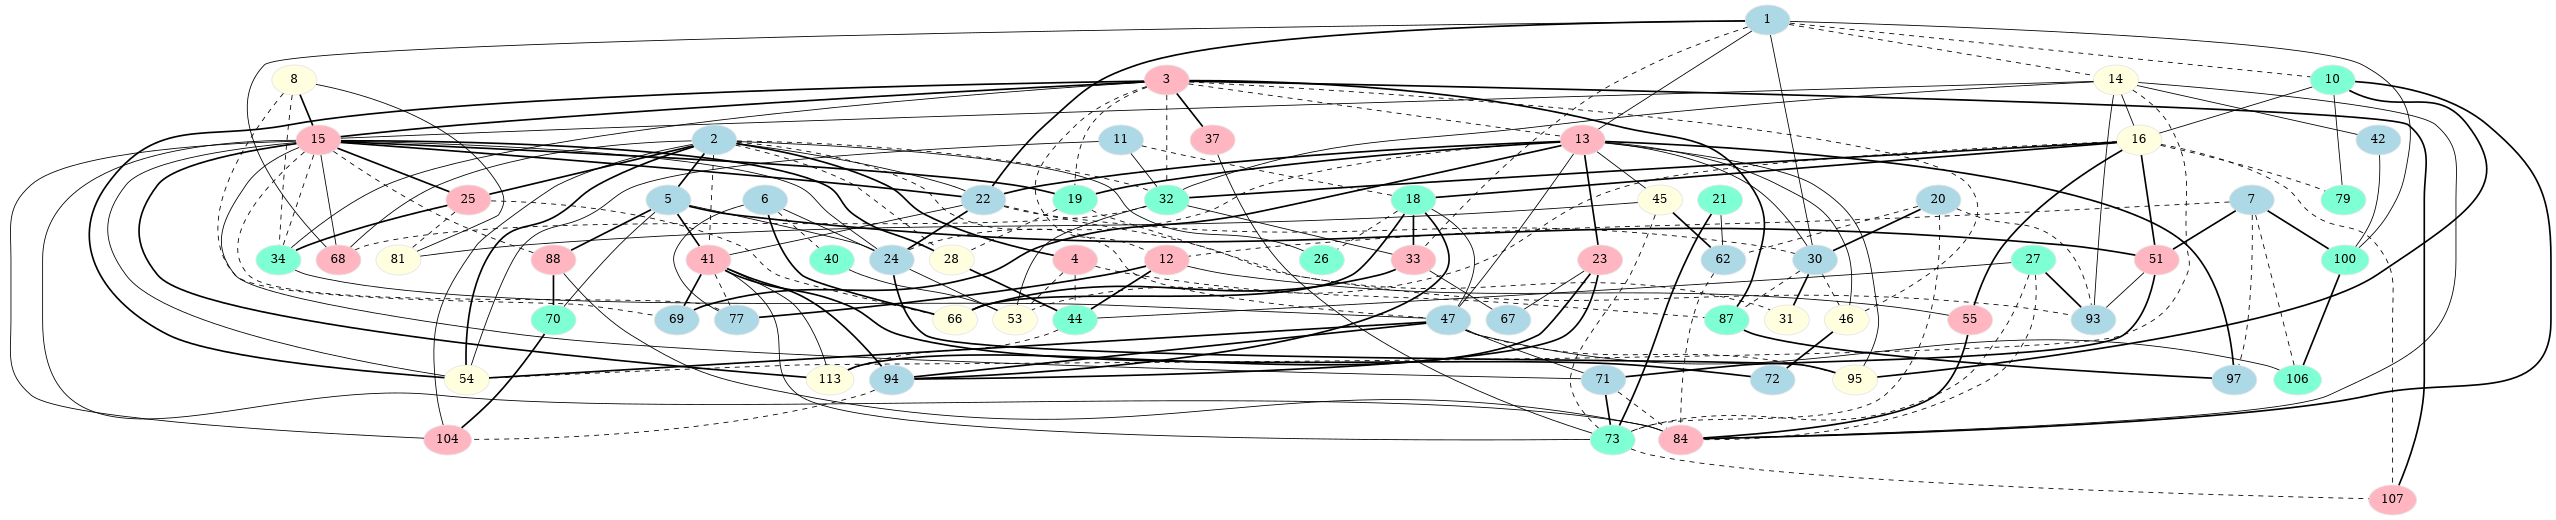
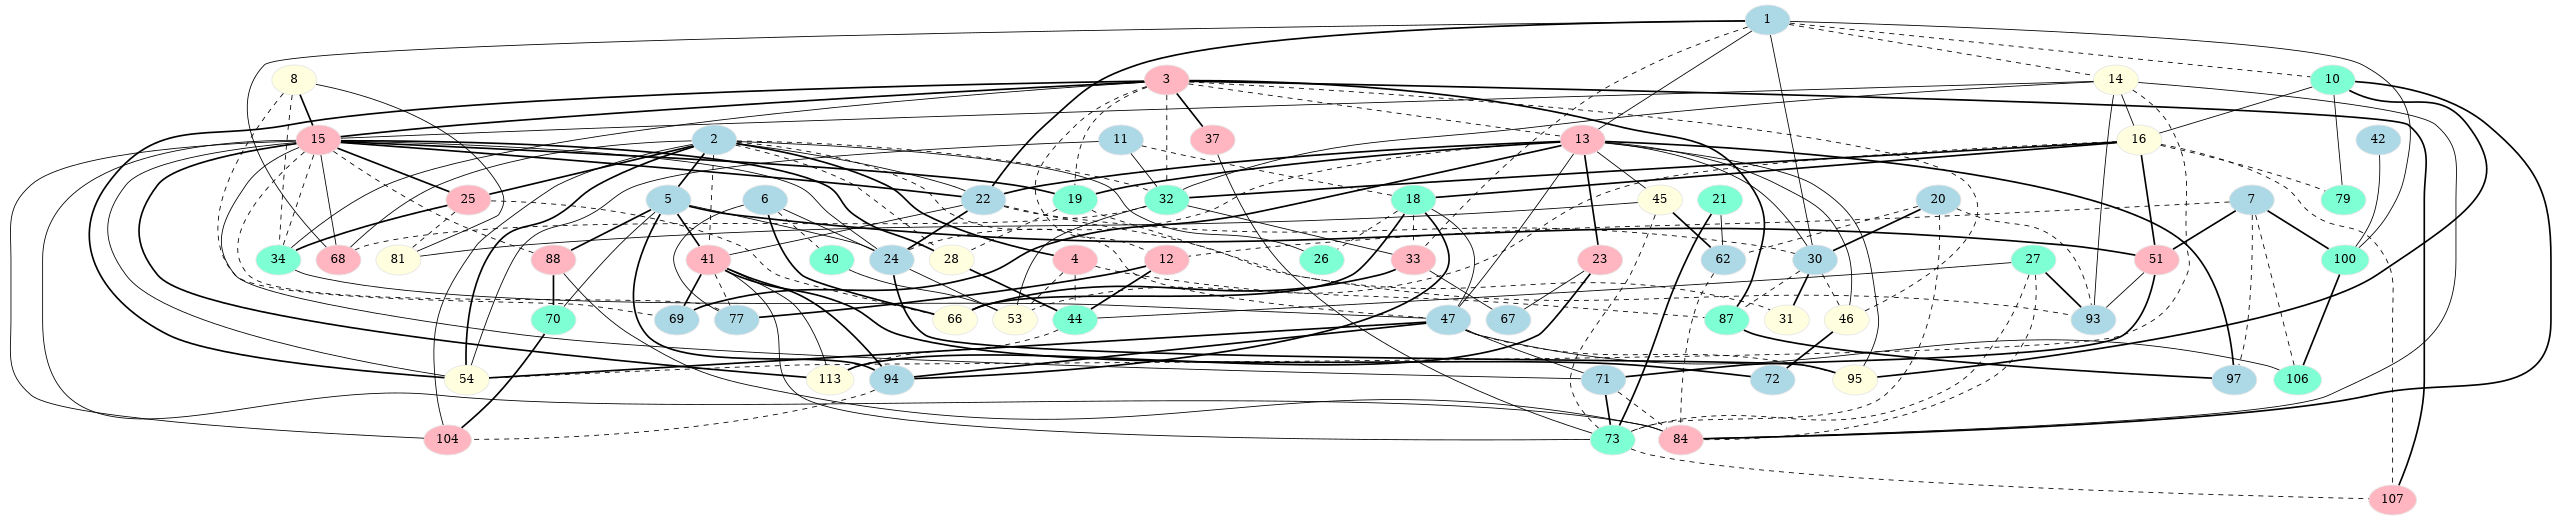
(2220, 104) -> none
(1413, 224) -> (1413, 224)
(1970, 320) -> none
(1168, 374) -> (695, 354)
